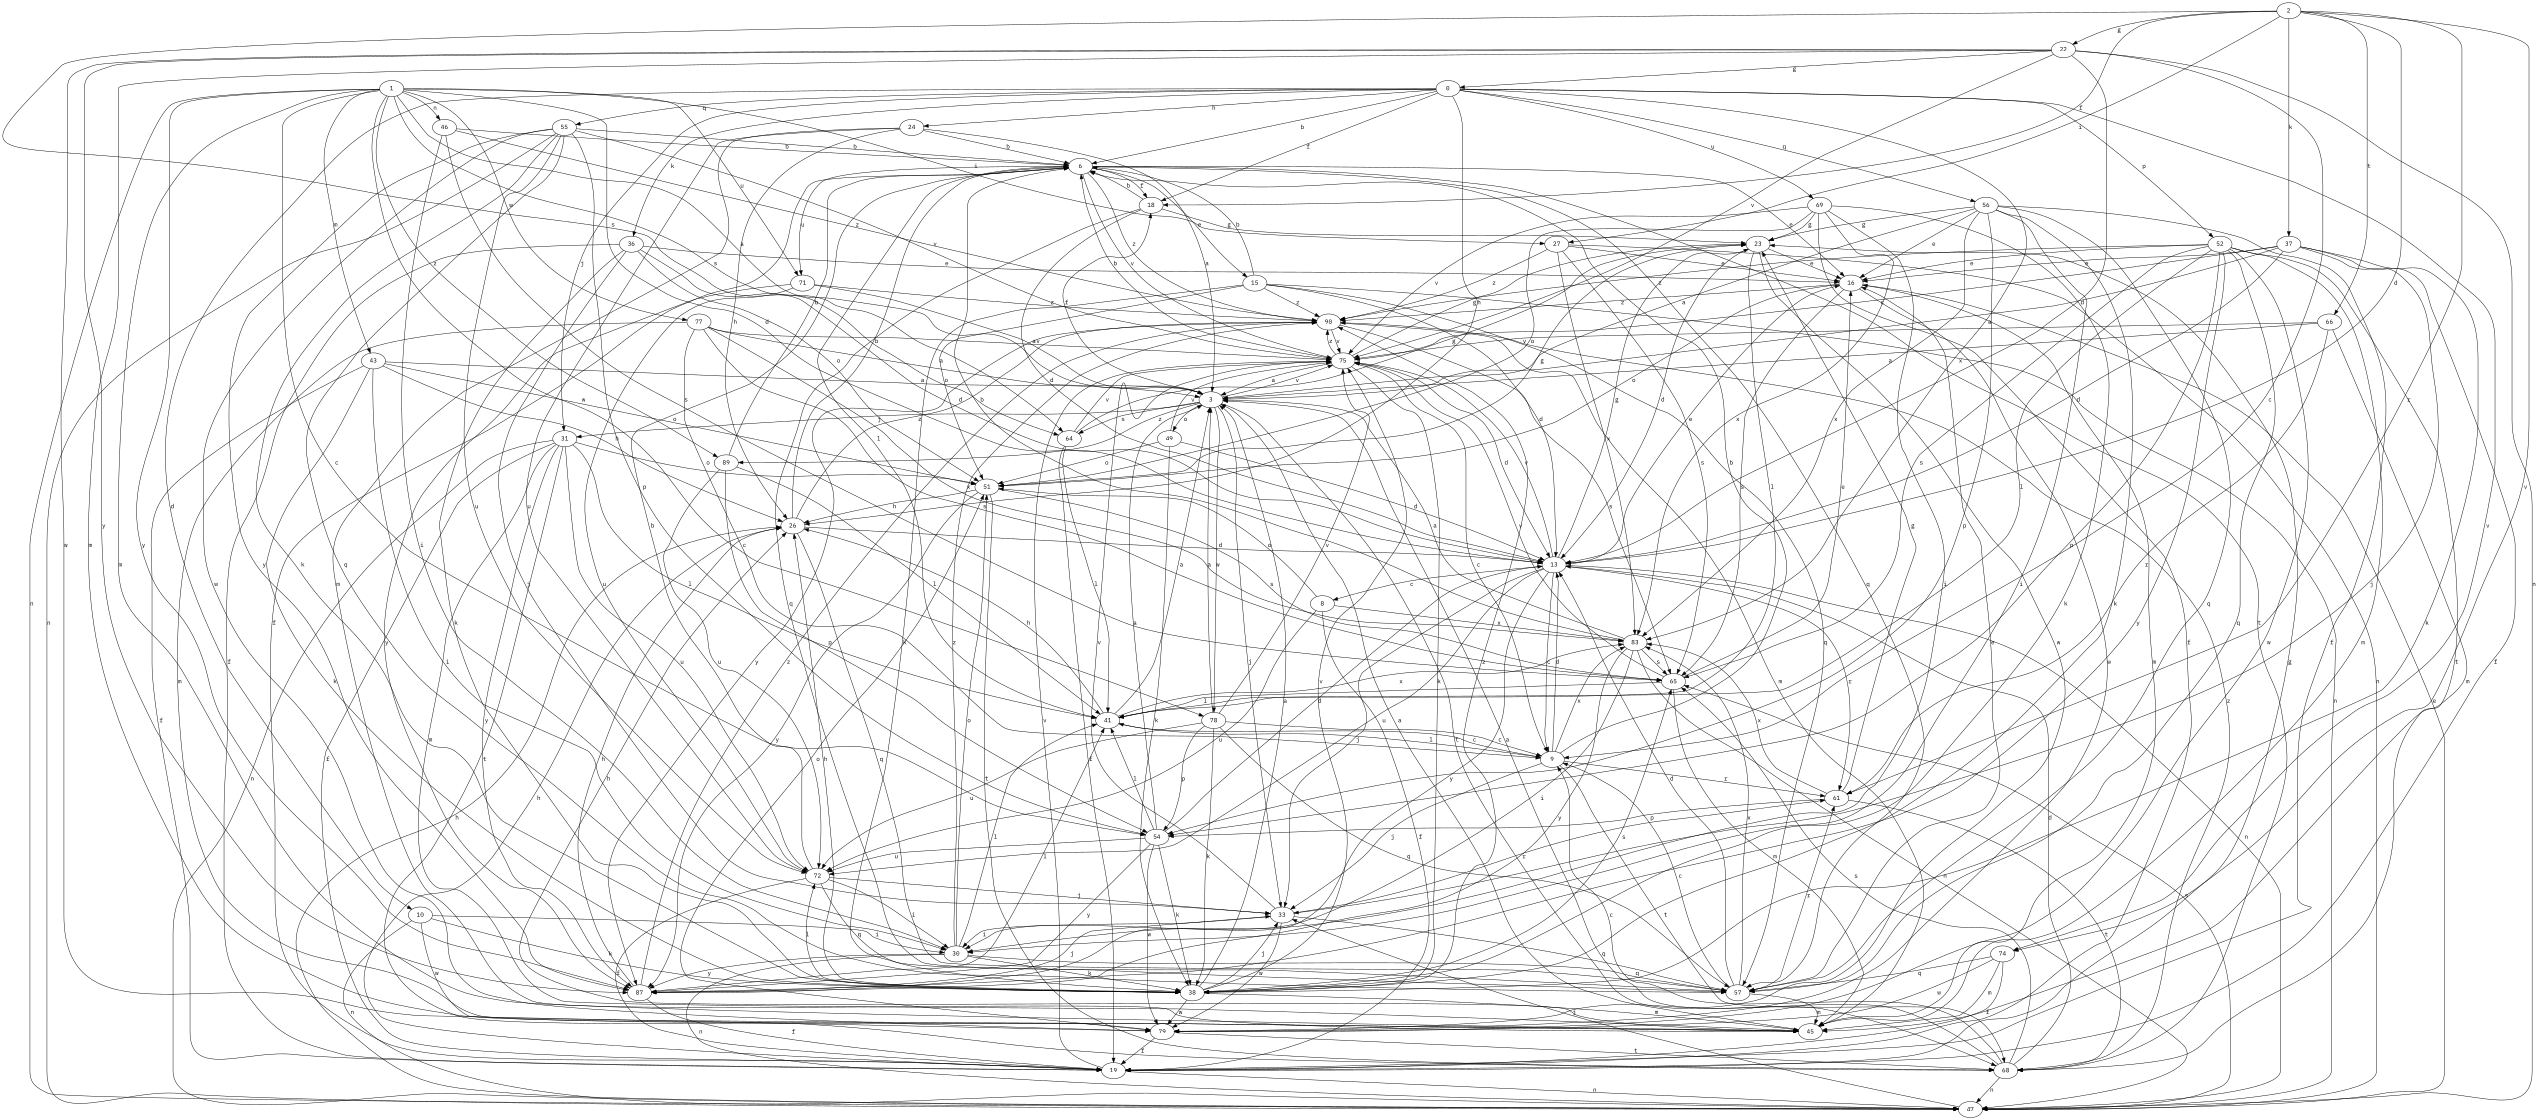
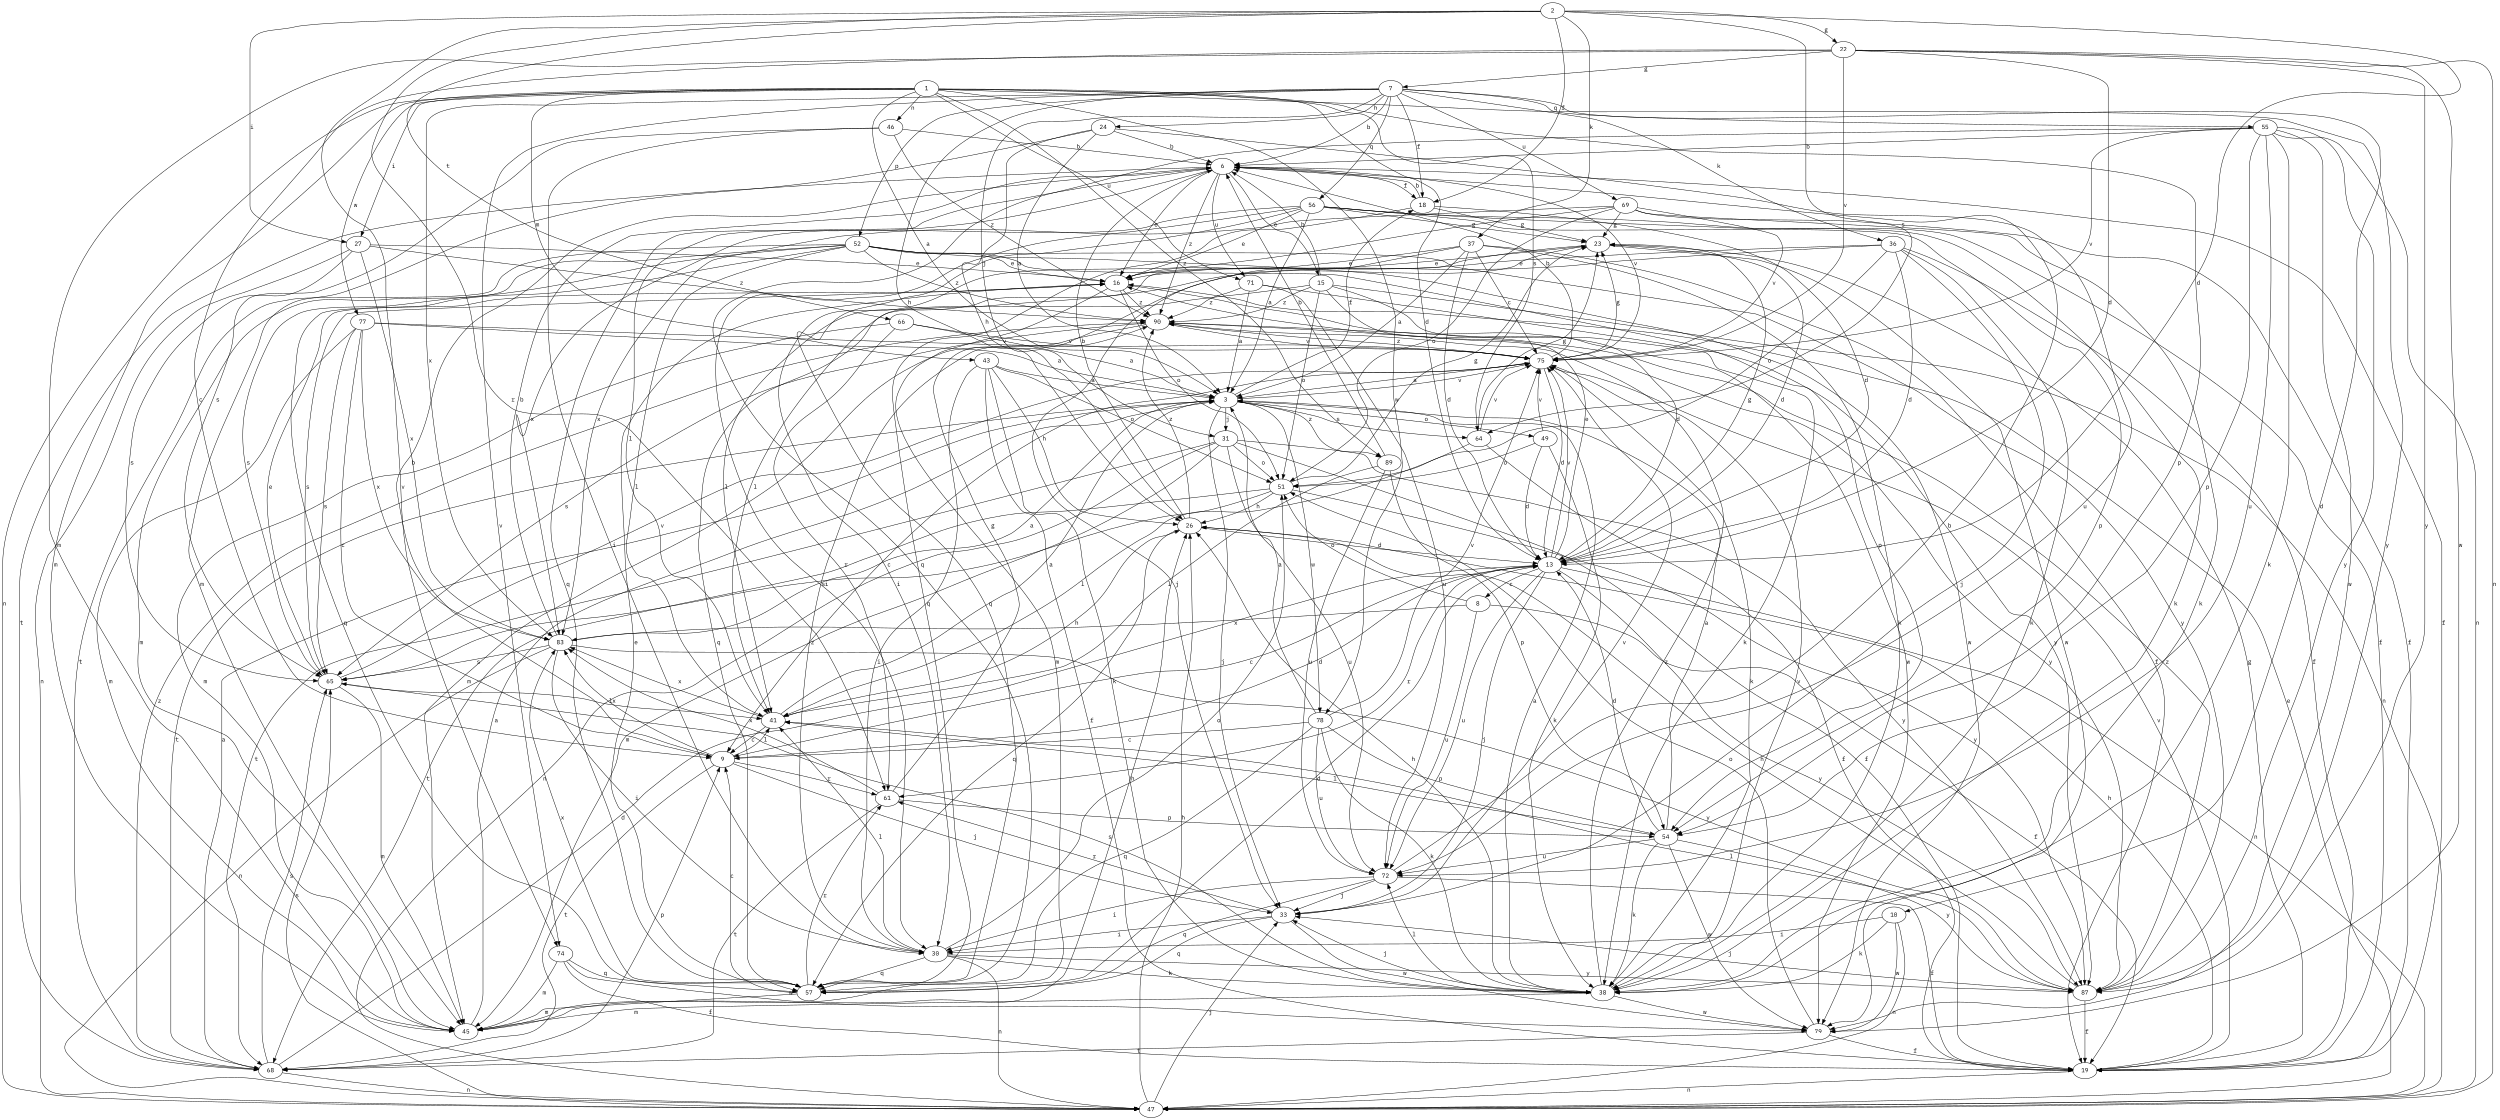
(1448, 89) -> (1391, 89)
(337, 463) -> (2180, 463)
(767, 622) -> (1193, 282)
(1612, 915) -> (663, 915)
